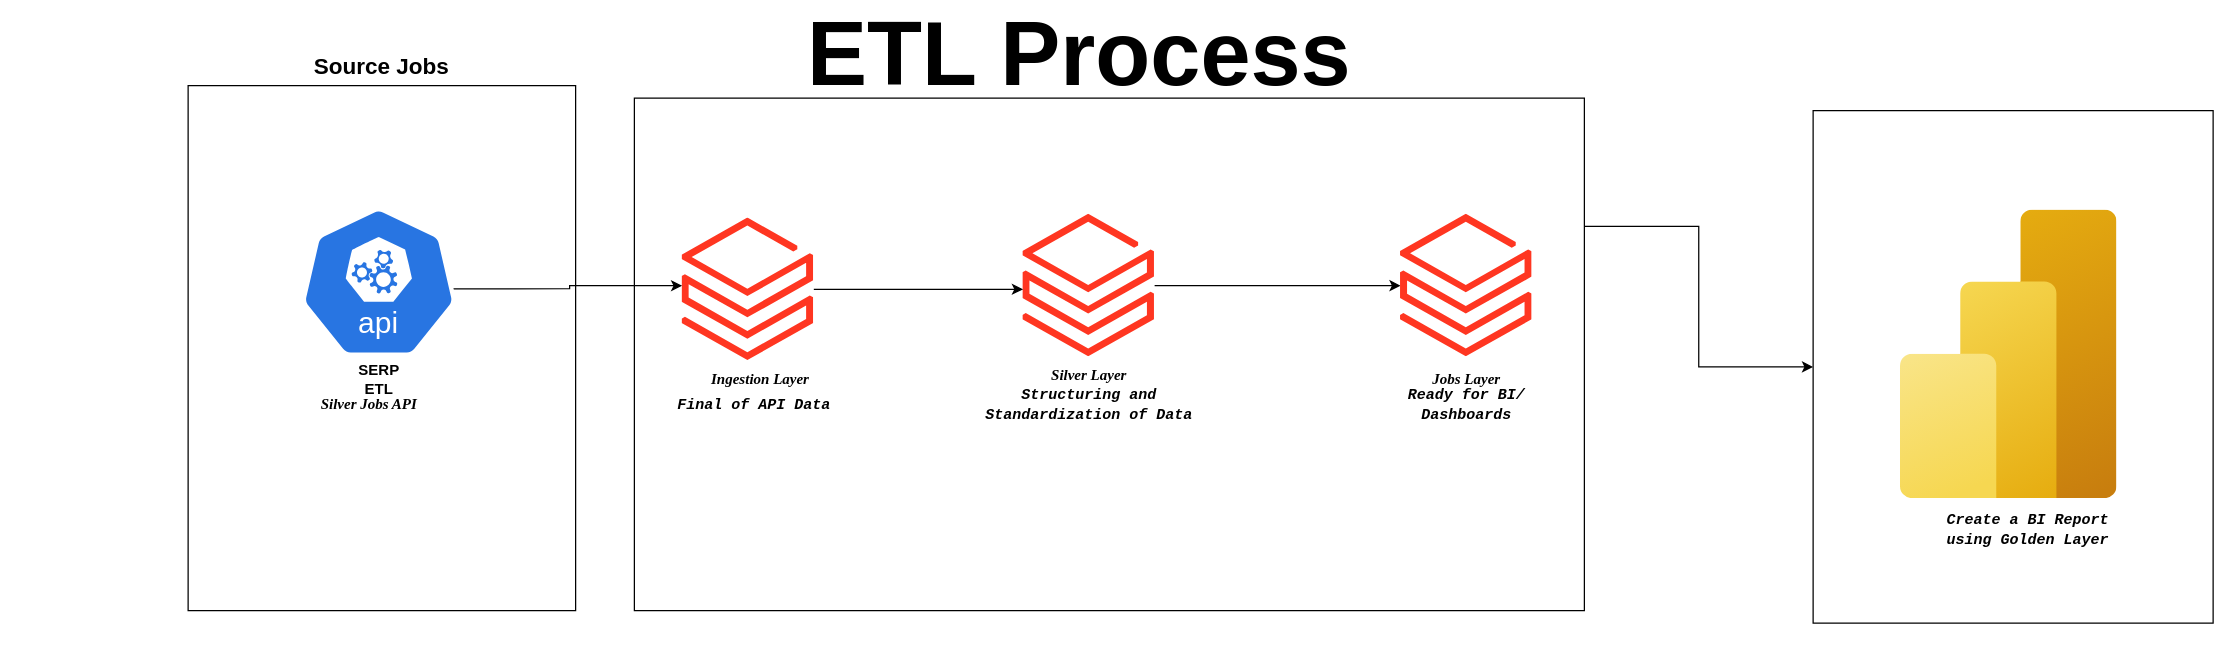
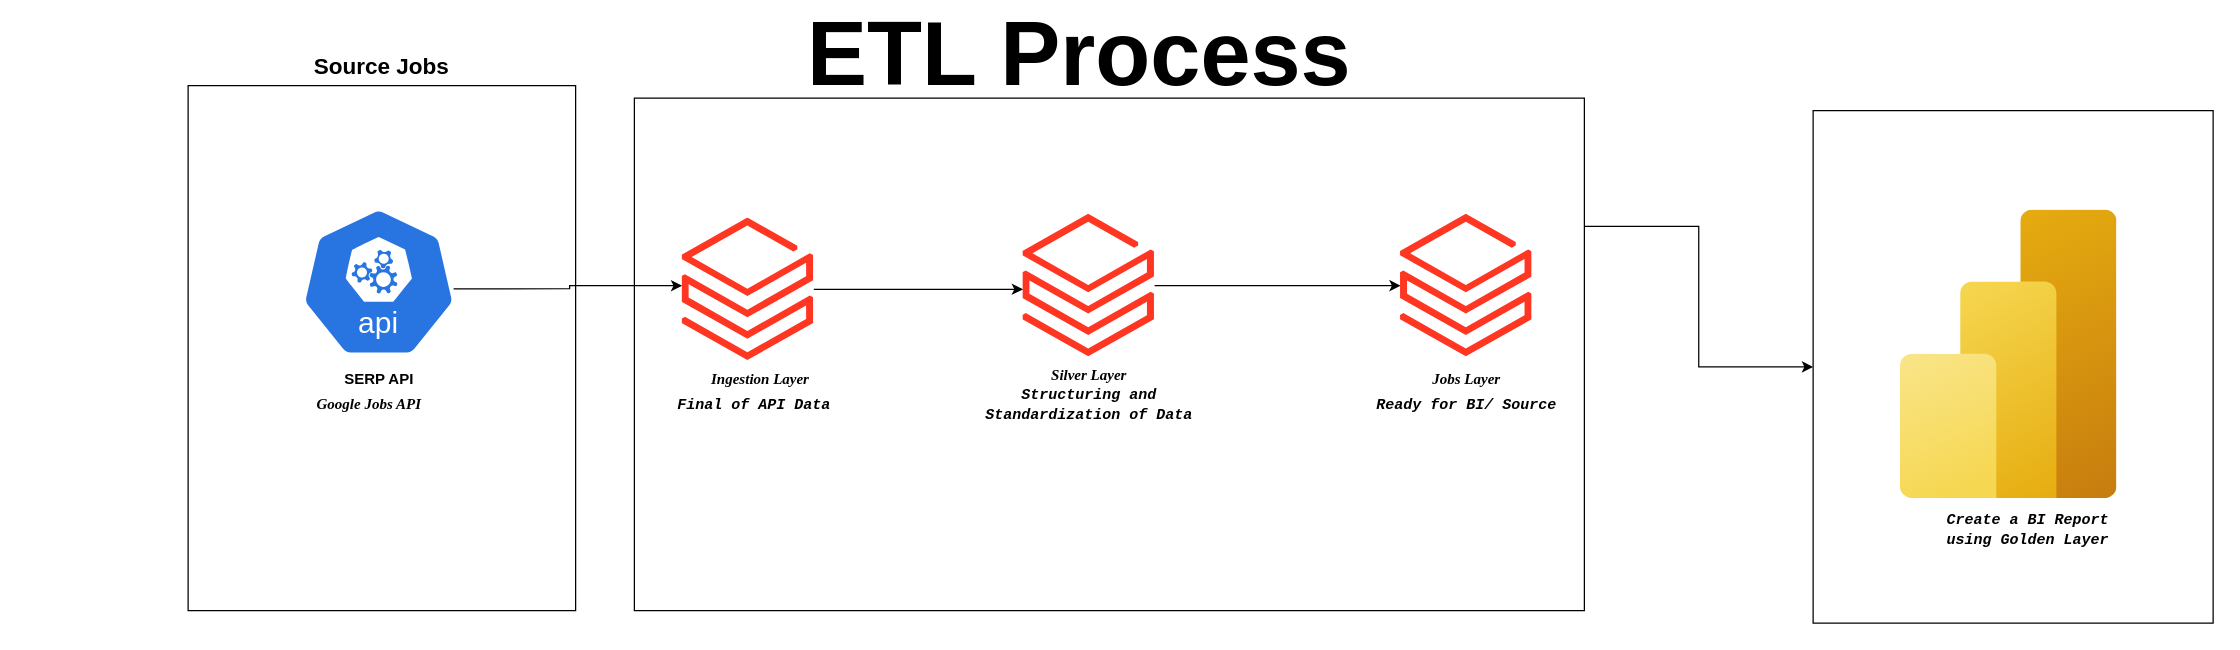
(379, 379) -> (379, 379)
(369, 404) -> (369, 404)
(1467, 404) -> (1467, 404)
